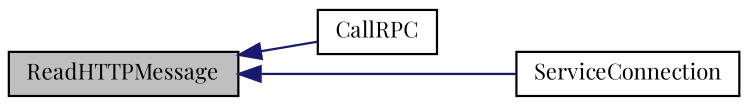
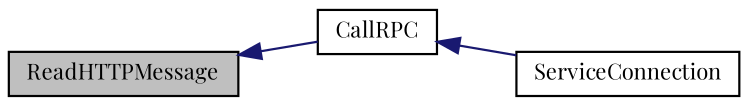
(389, 74) -> (488, 50)
